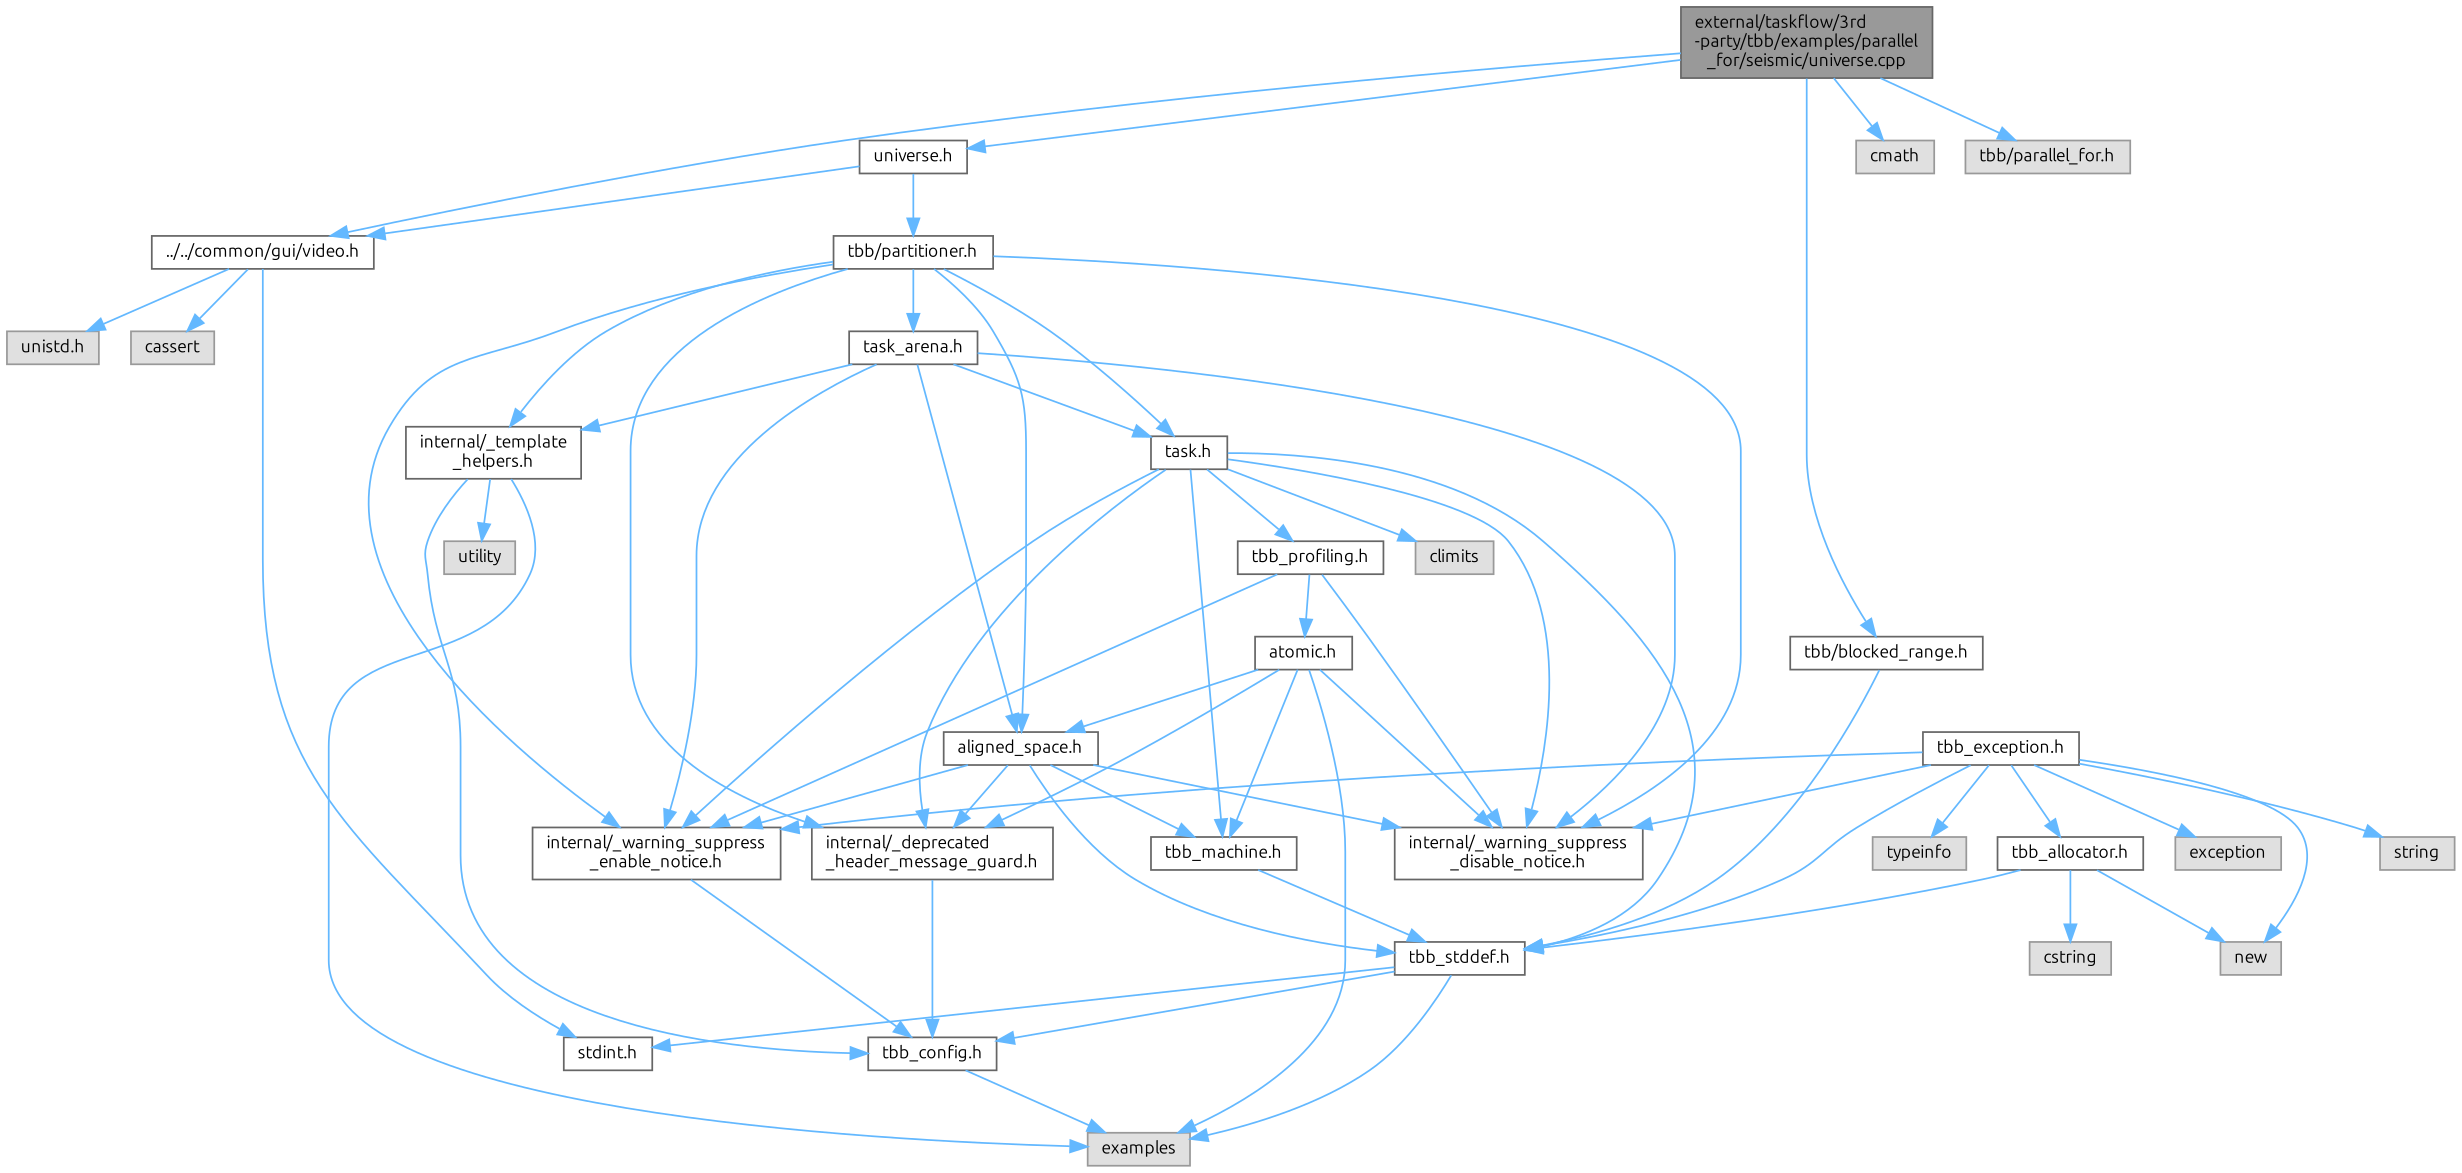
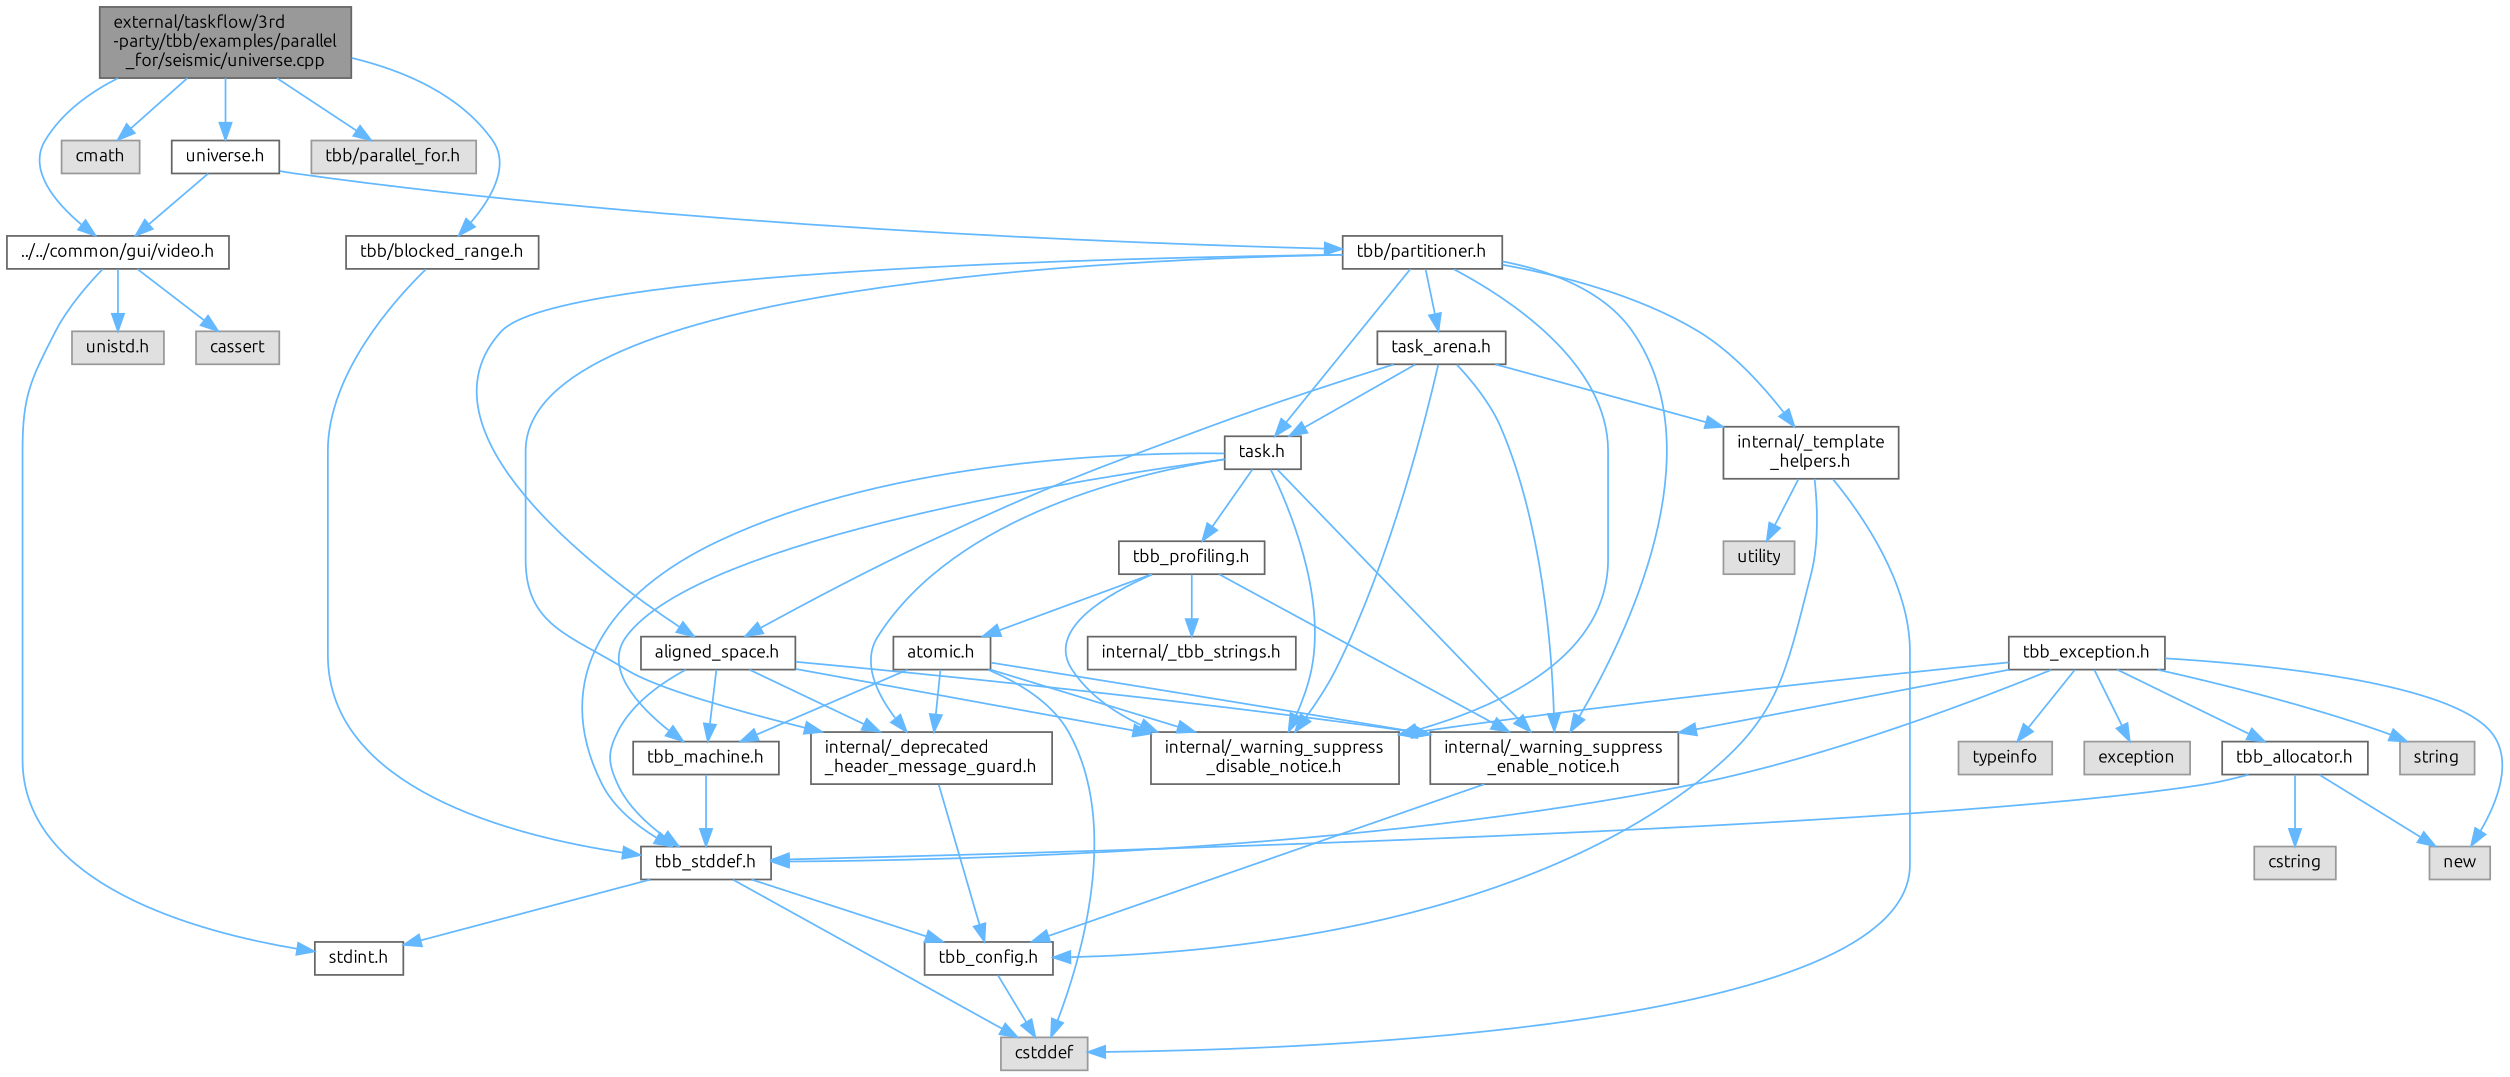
(1455, 558) -> none
none -> (1192, 653)
(1171, 698) -> (1139, 686)
(1139, 1149) -> (1044, 1054)
